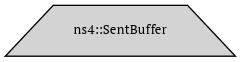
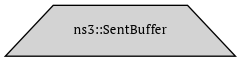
(120, 31) -> (120, 31)
